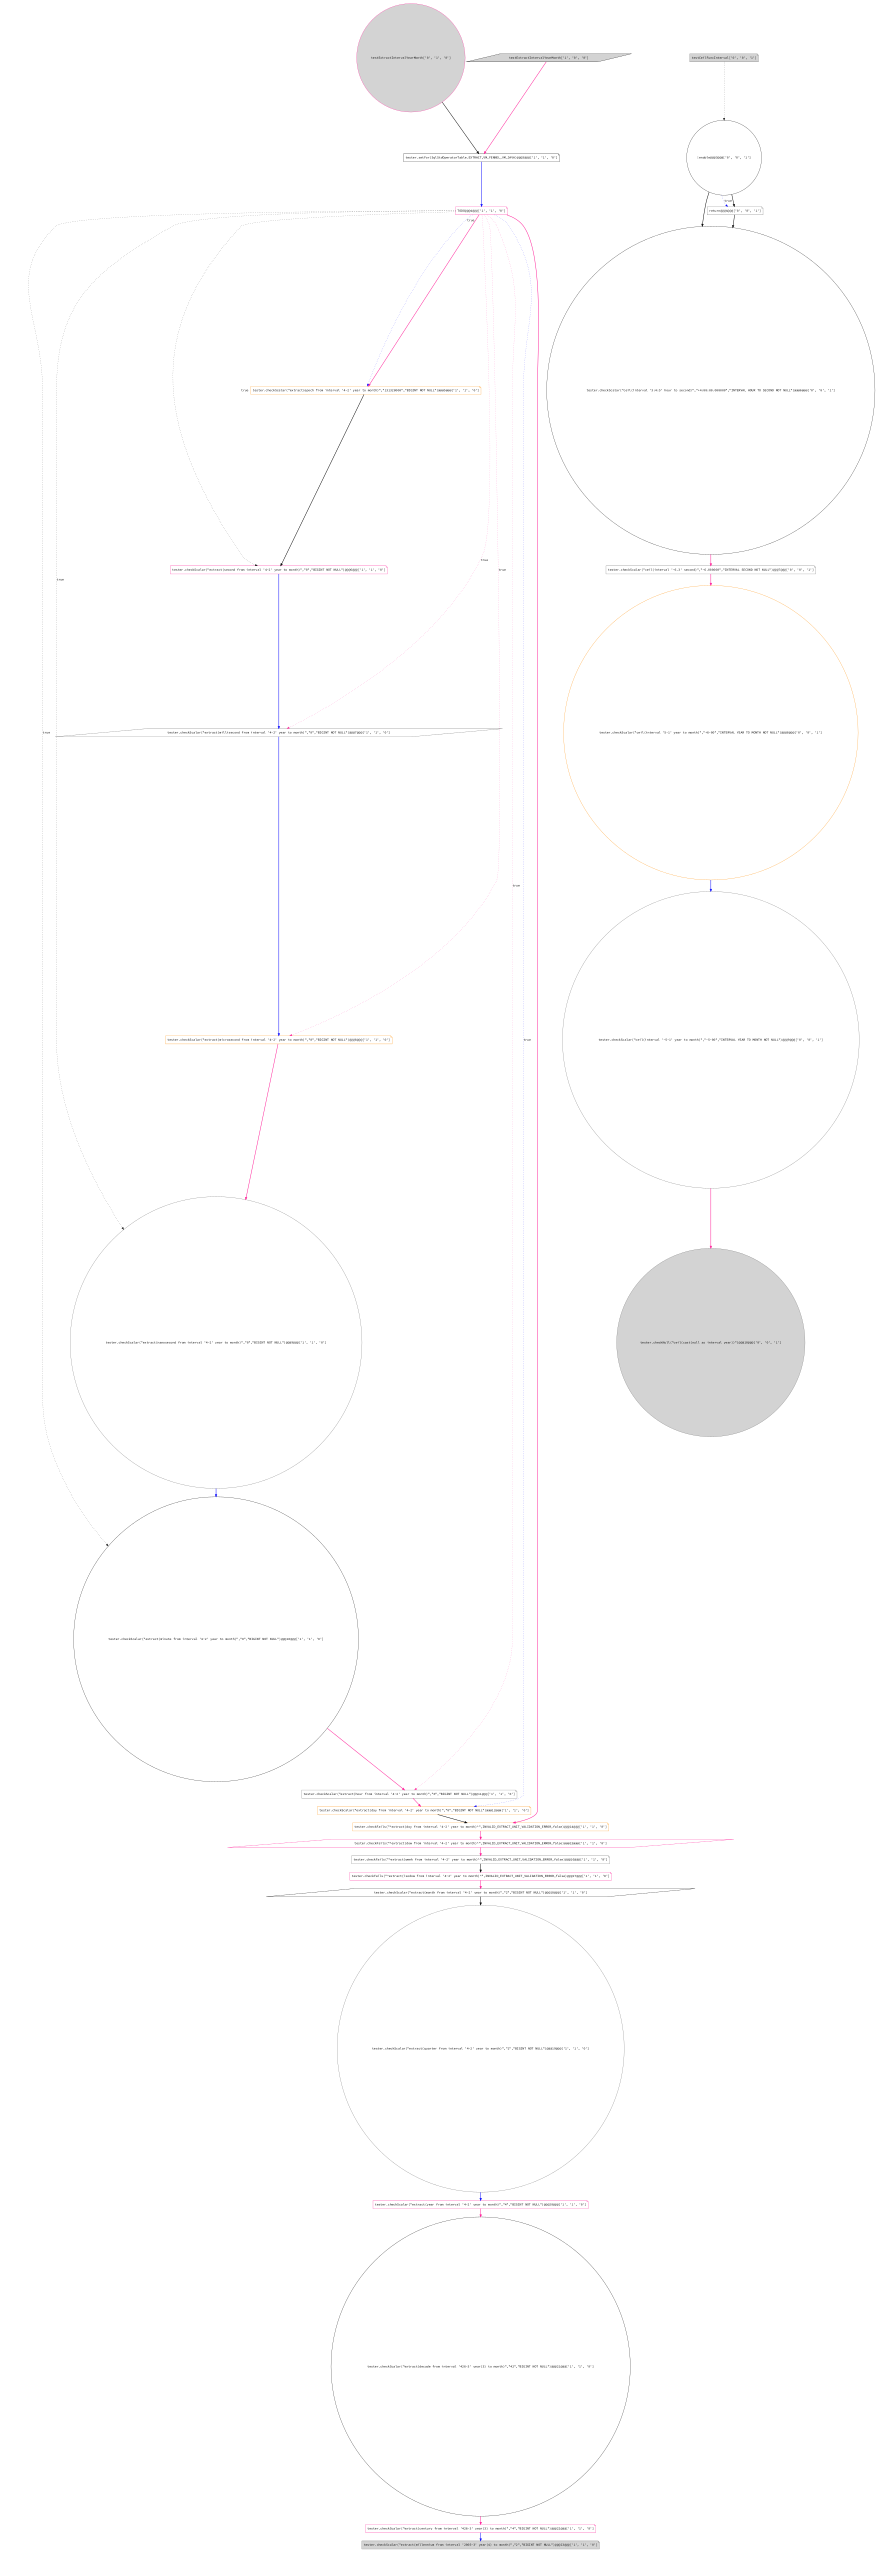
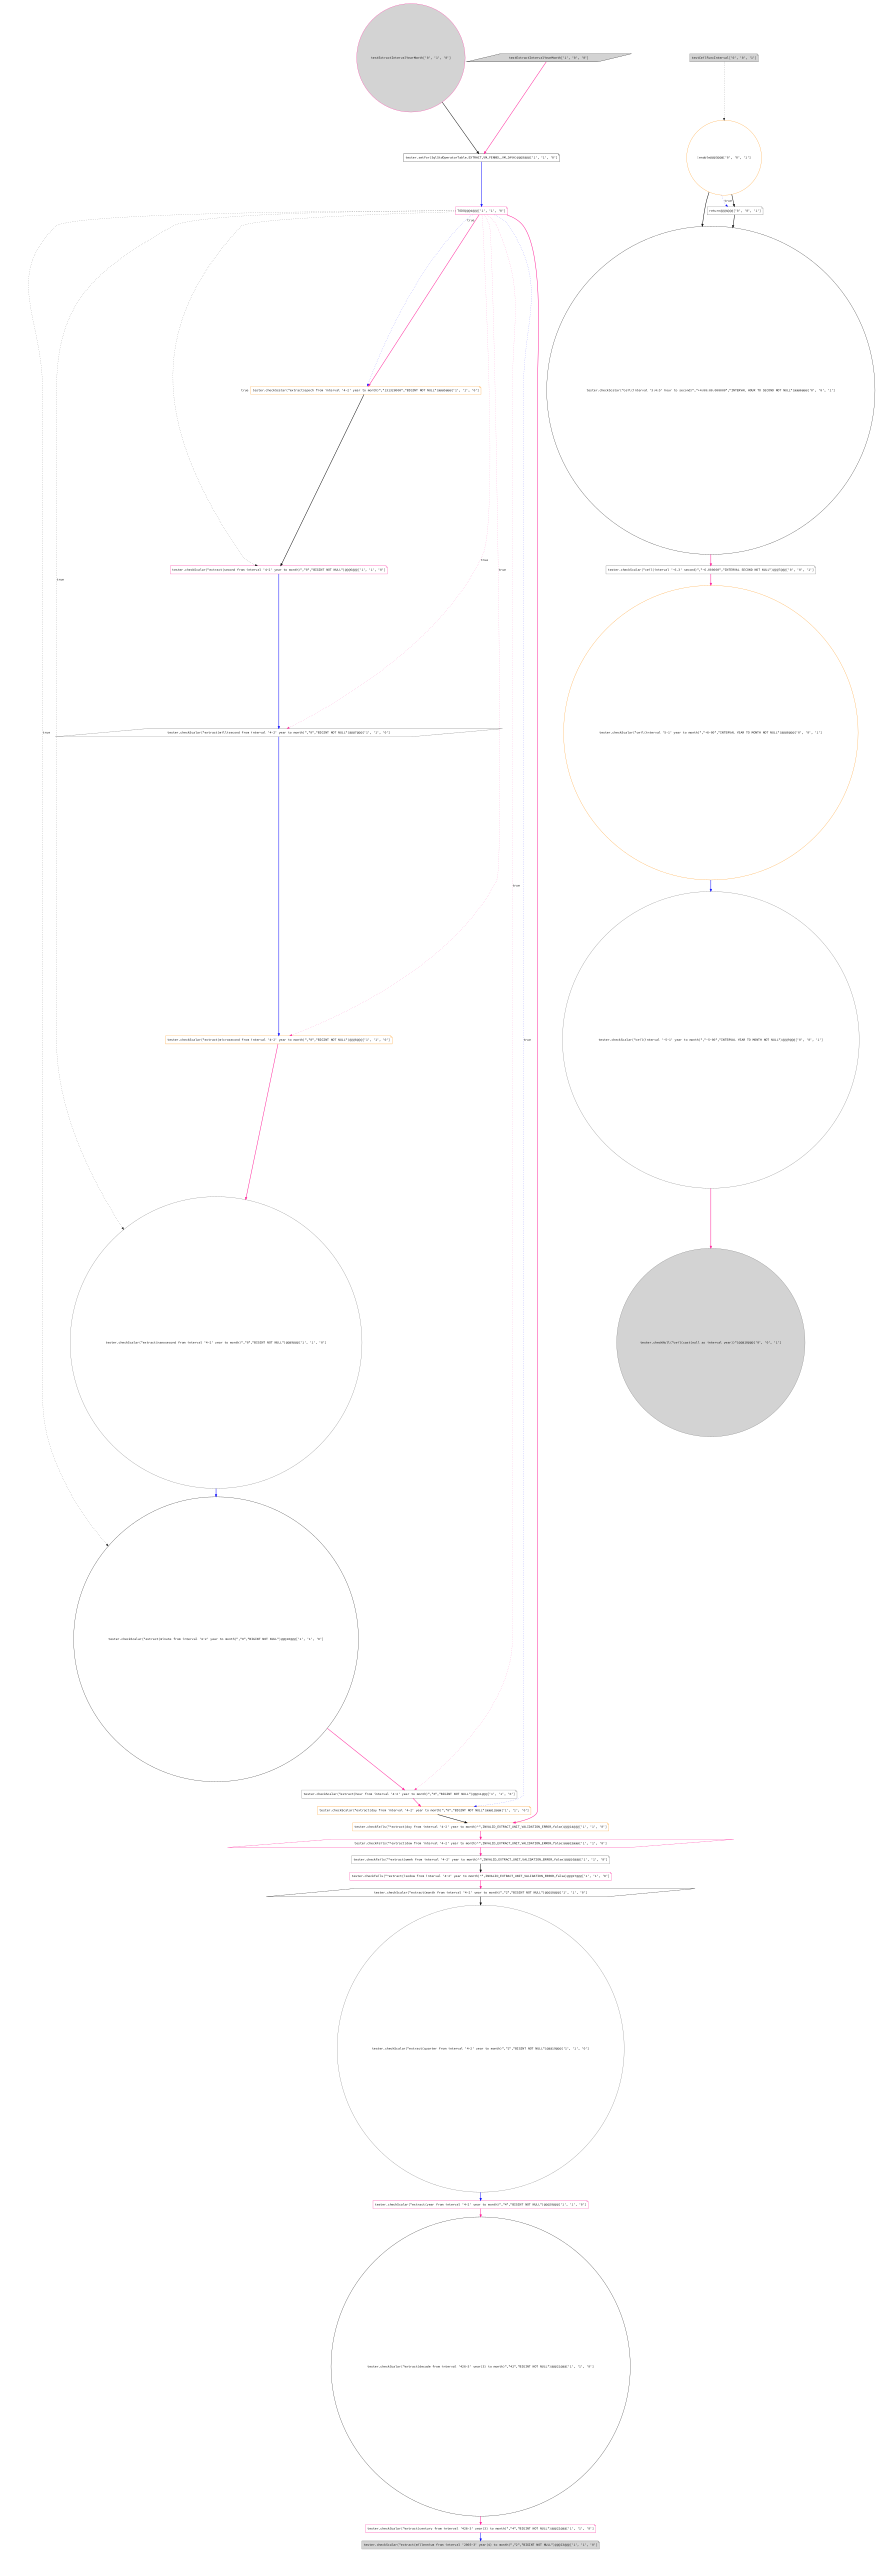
(724, 158) -> (724, 158)
